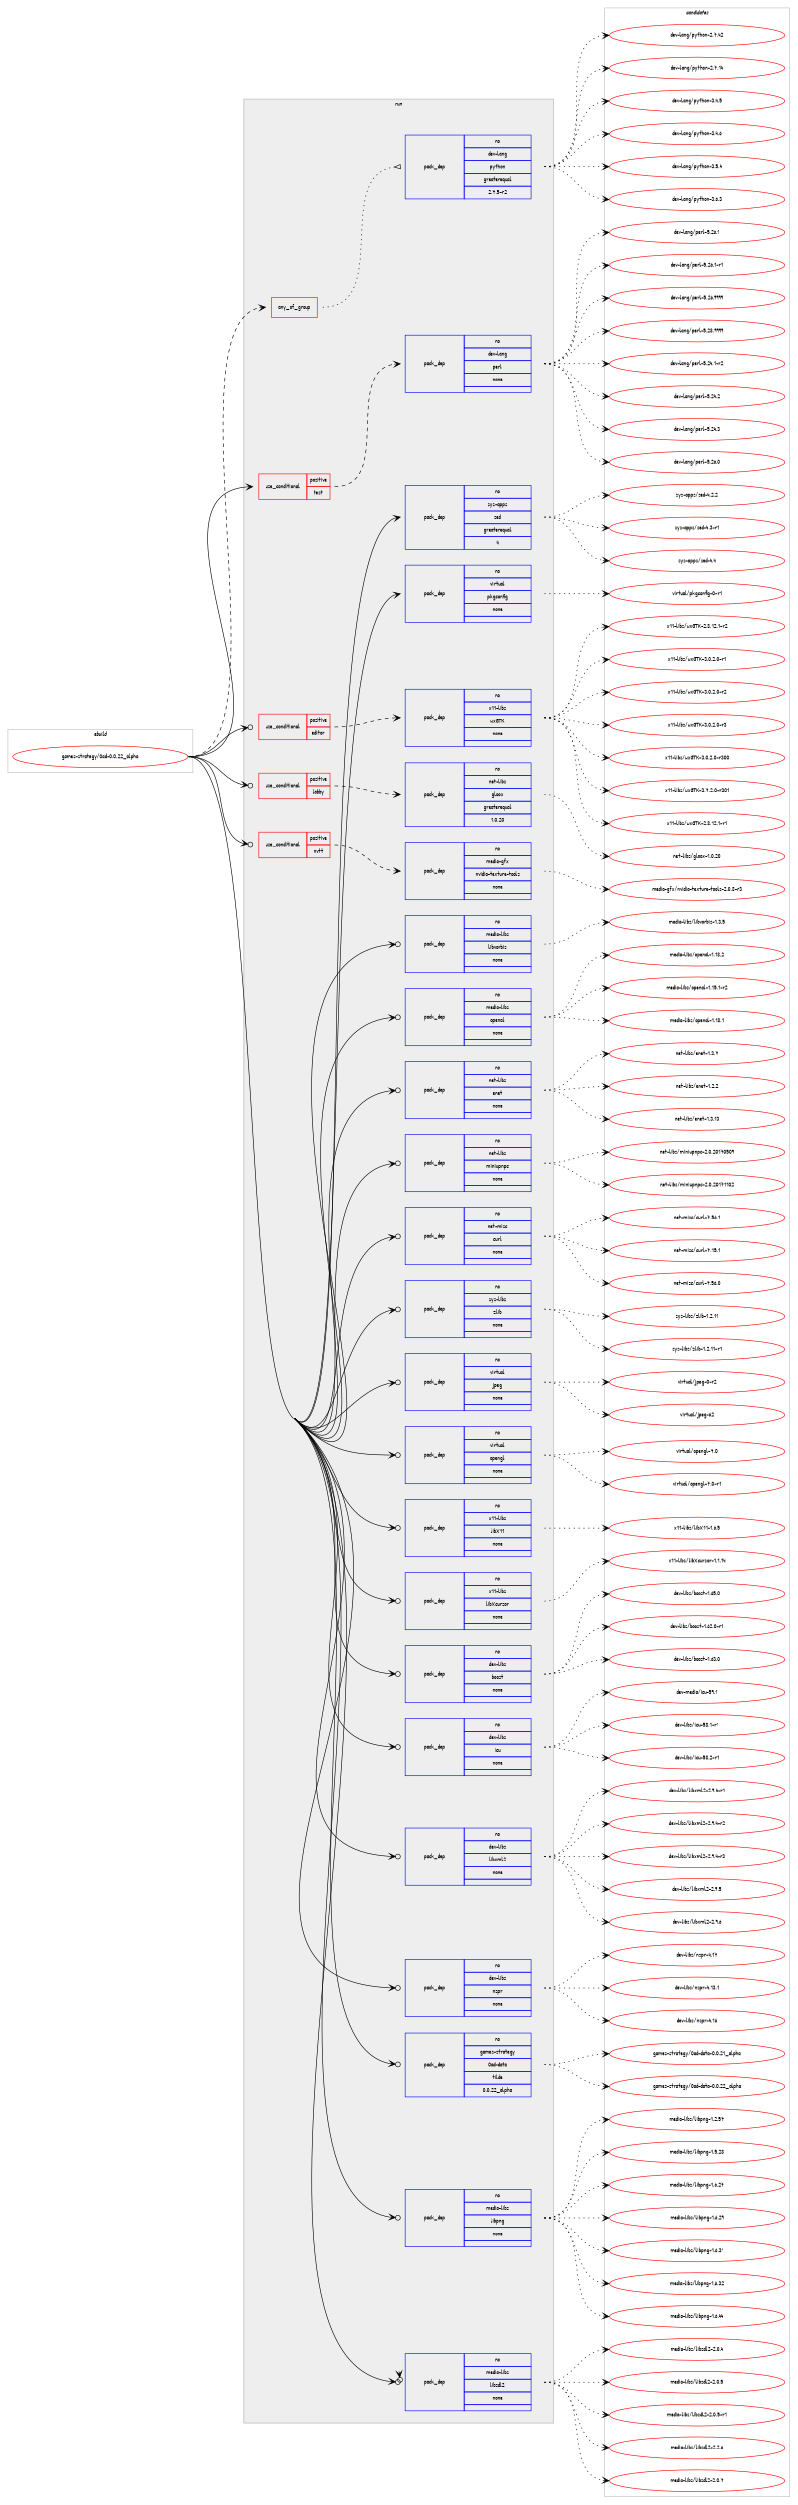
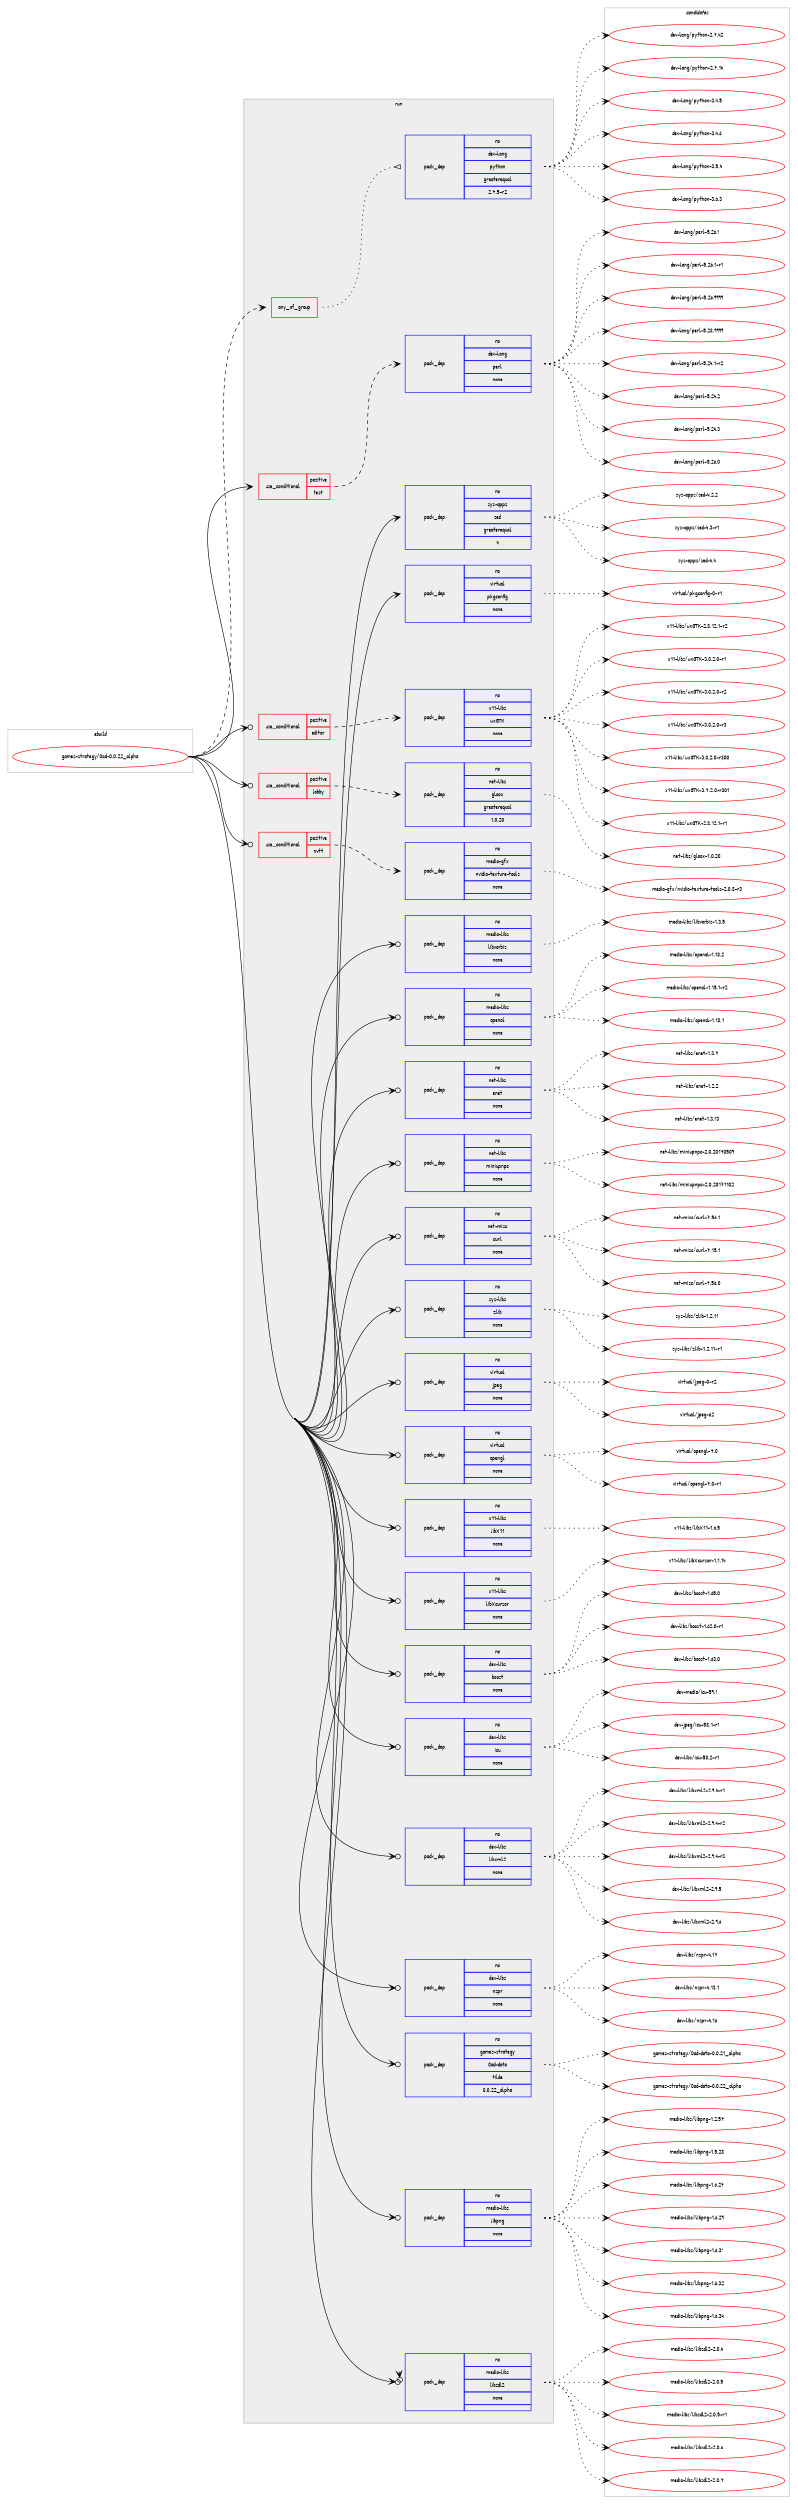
(697, 1725) -> (697, 1725)
(697, 2317) -> (697, 2317)
(697, 2448) -> (697, 2448)
